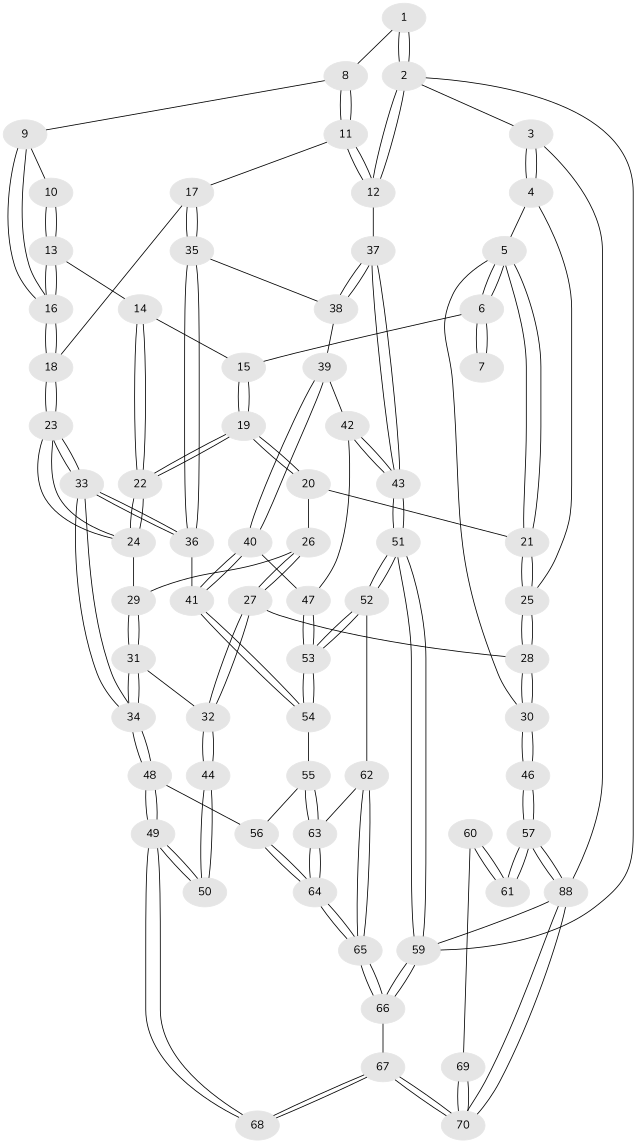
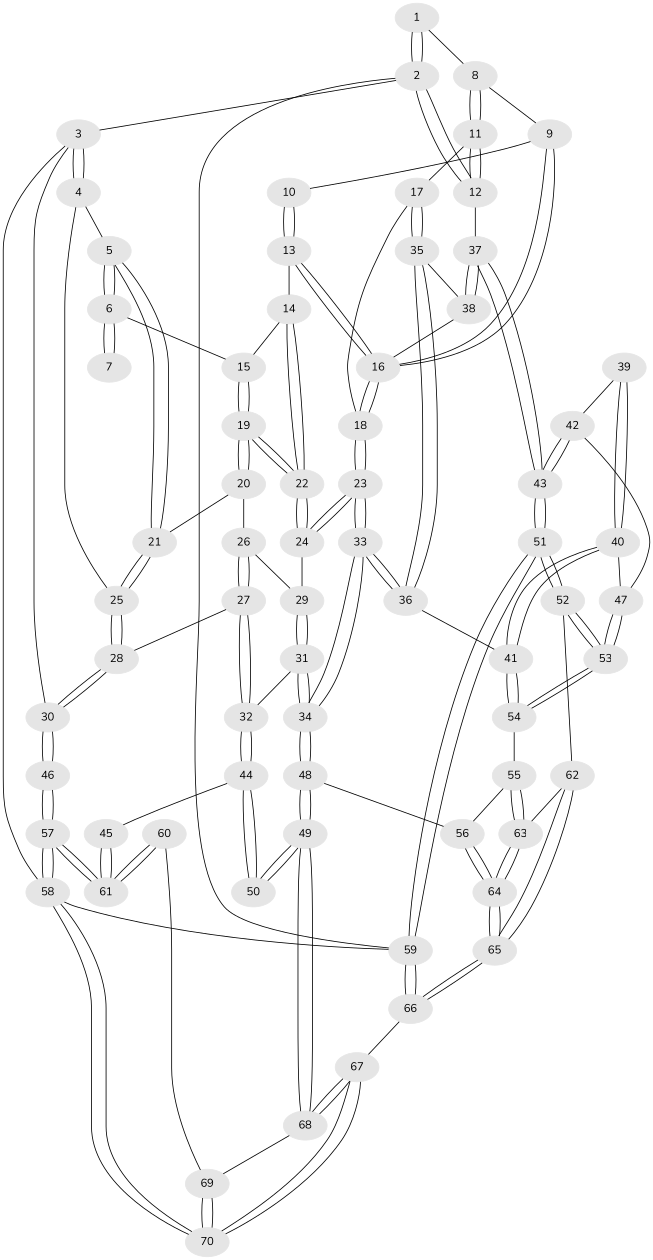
(330, 338) -> (425, 338)
(458, 479) -> (34, 422)
none -> (106, 834)
(566, 892) -> (48, 892)
none -> (256, 1155)
